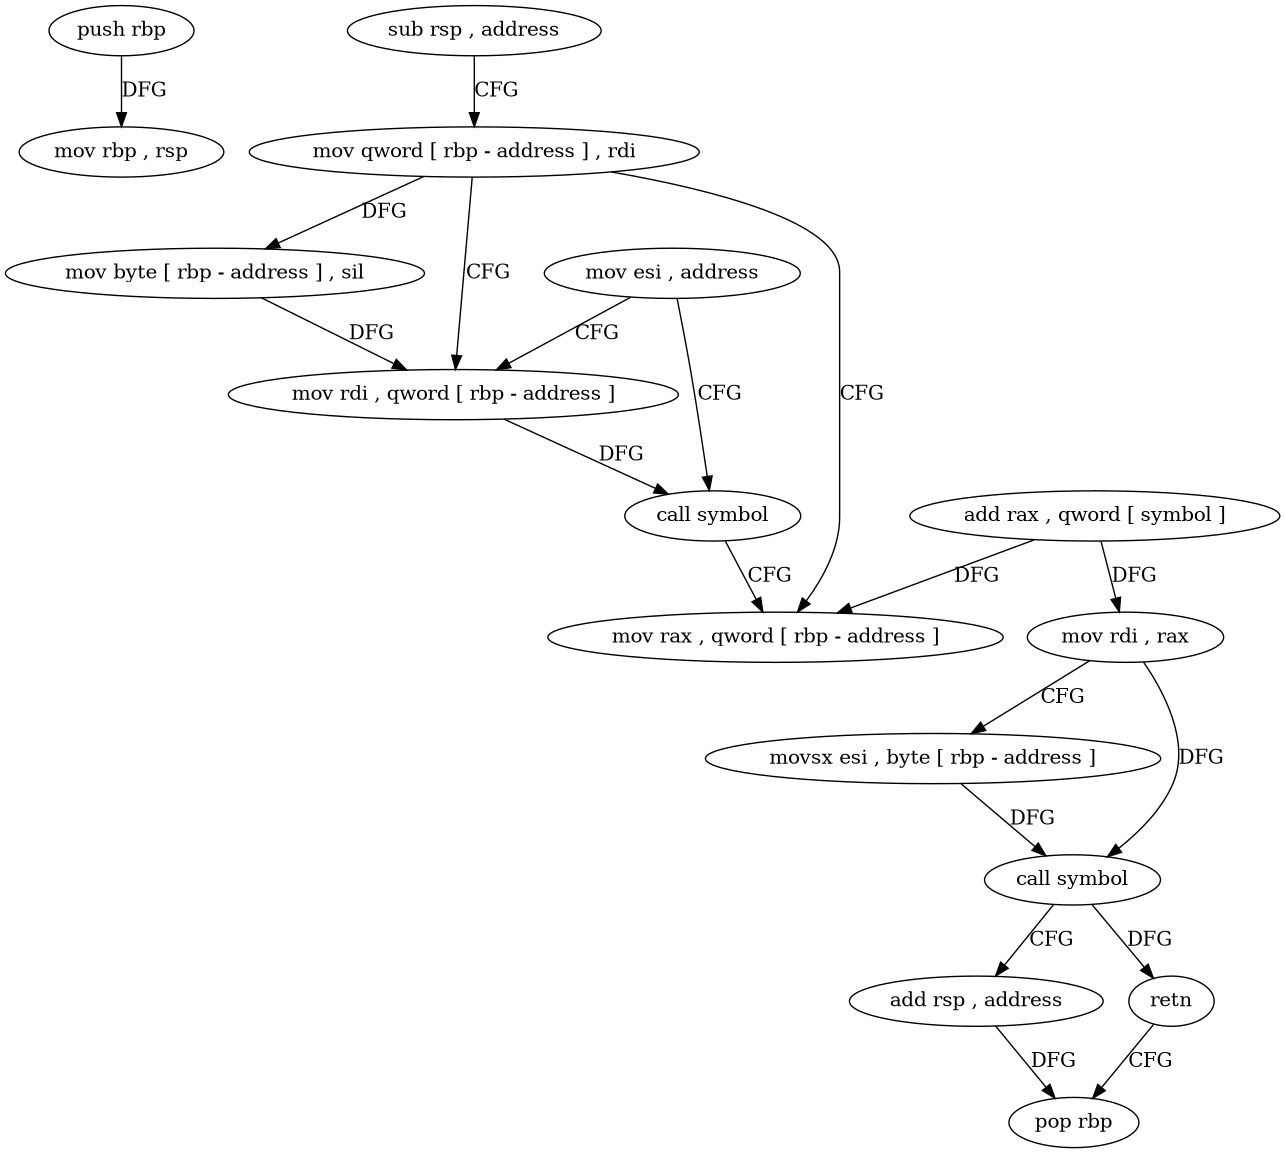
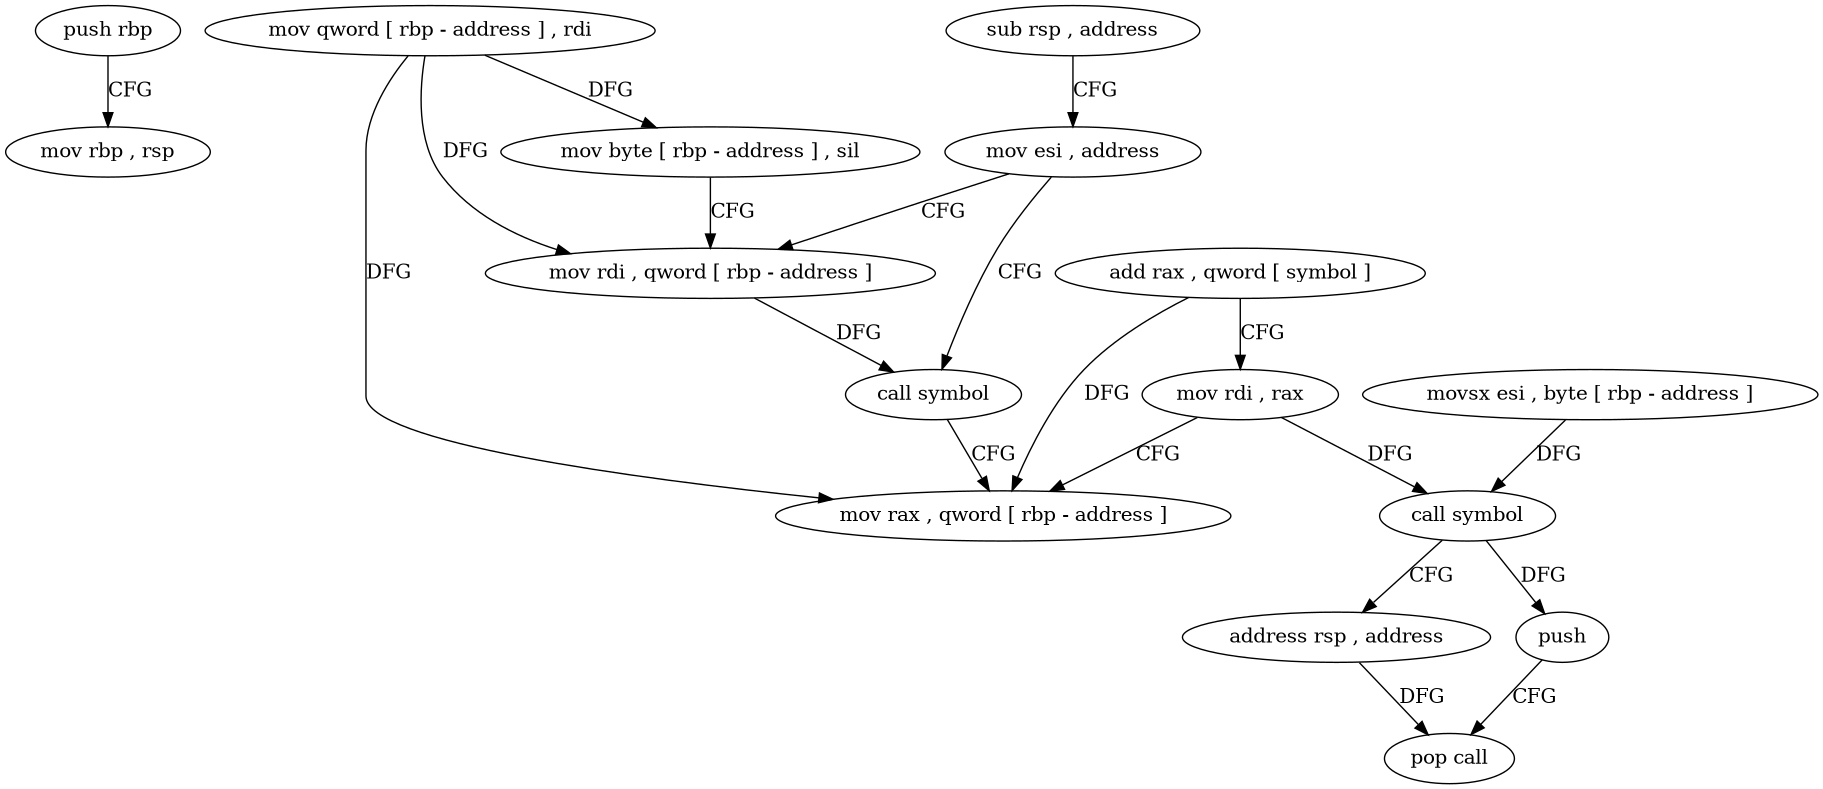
(474, 84) -> (1073, 84)
(145, 91) -> (130, 91)
(488, 273) -> (466, 152)
(372, 334) -> (733, 213)
(862, 395) -> (389, 273)
(1135, 577) -> (1263, 334)
(1037, 693) -> (1130, 451)
(976, 1001) -> (1336, 637)
(1172, 1001) -> (1562, 637)
(1074, 1123) -> (1449, 759)
